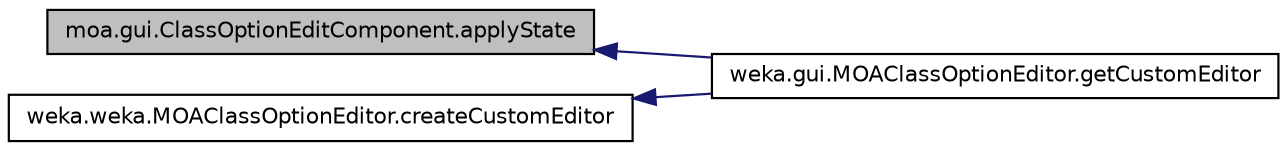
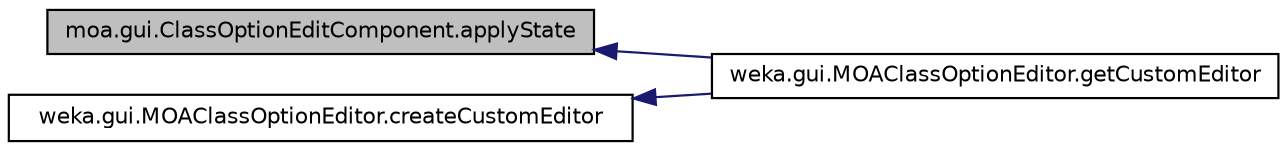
(321, 118) -> (321, 118)
